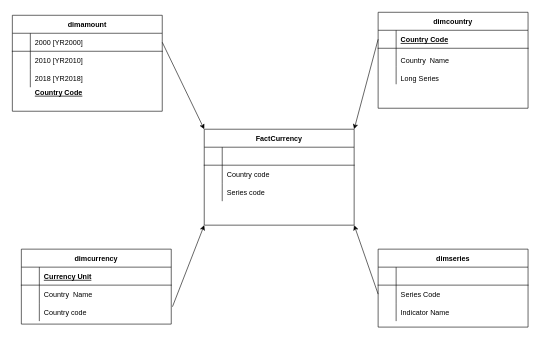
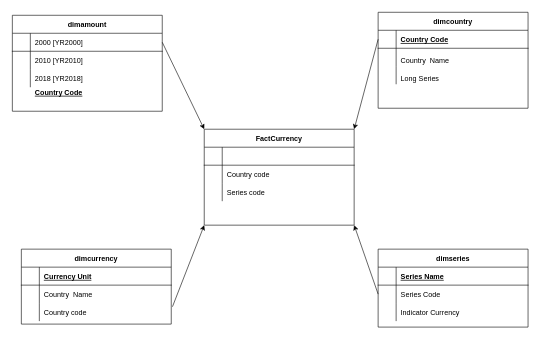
none -> (462, 276)
(427, 313) -> (435, 313)
